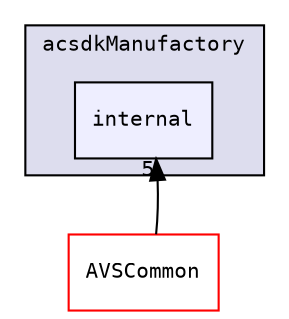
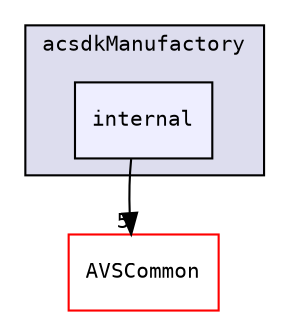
(158, 207) -> (129, 189)
